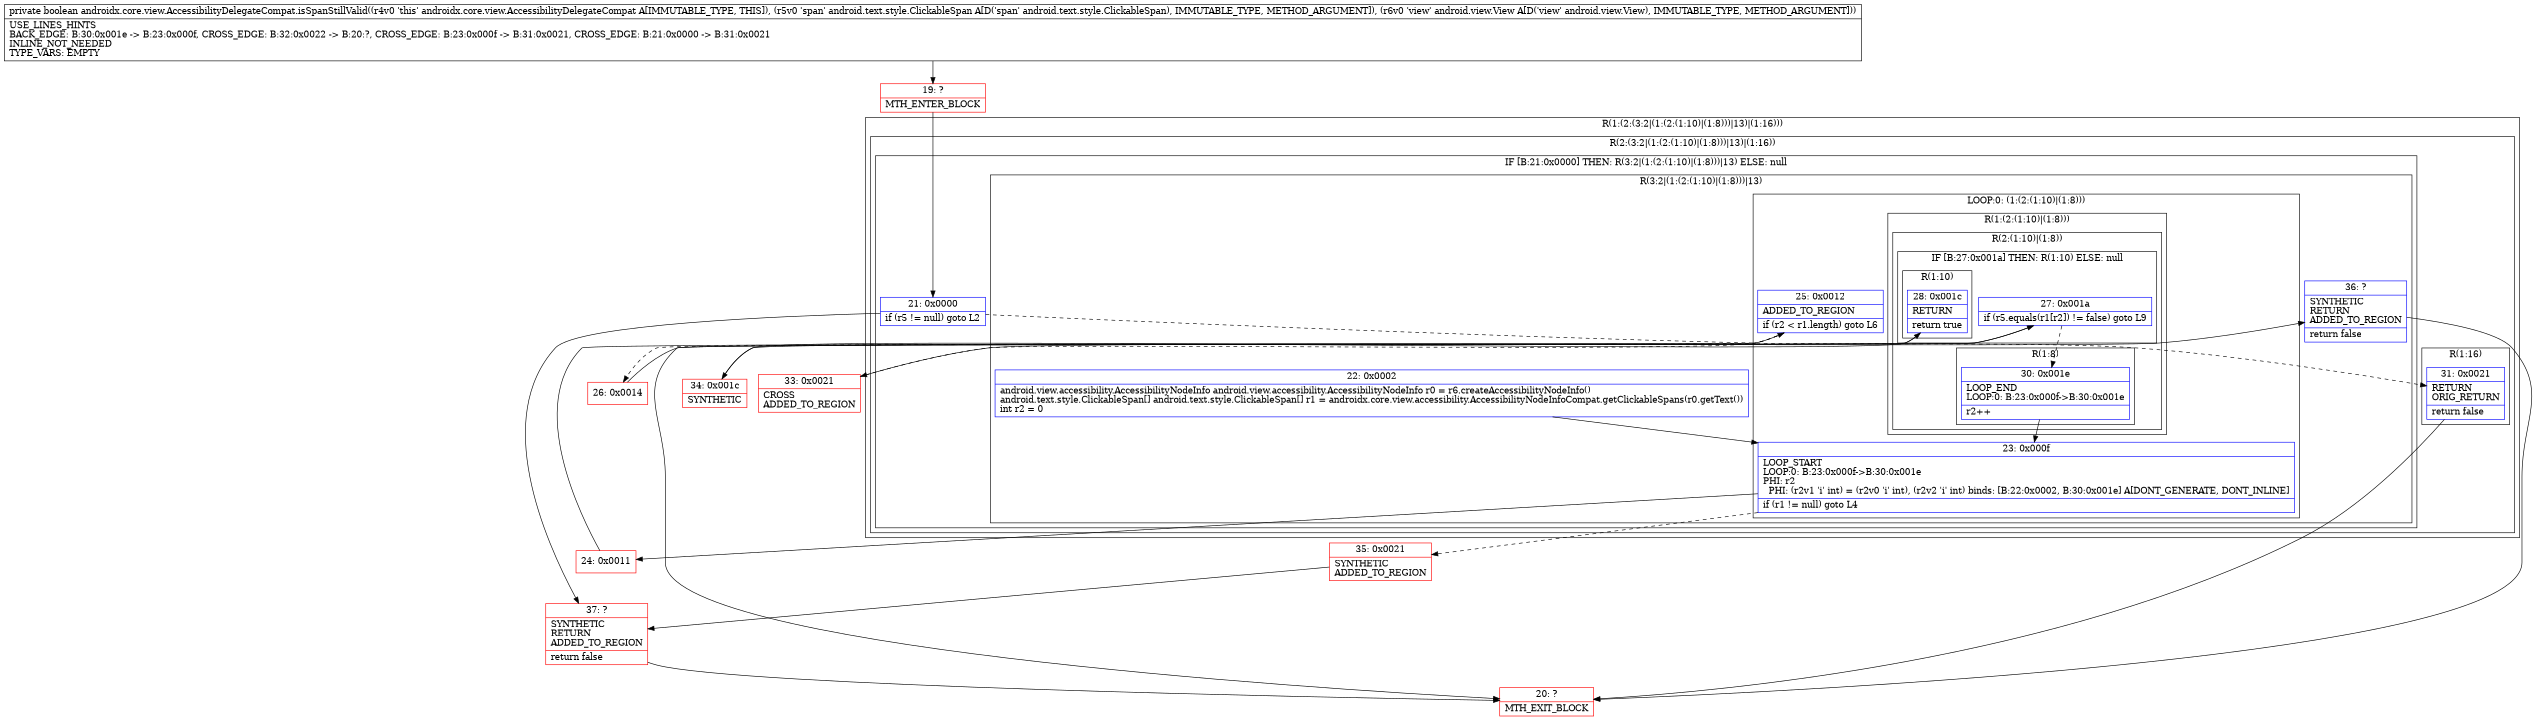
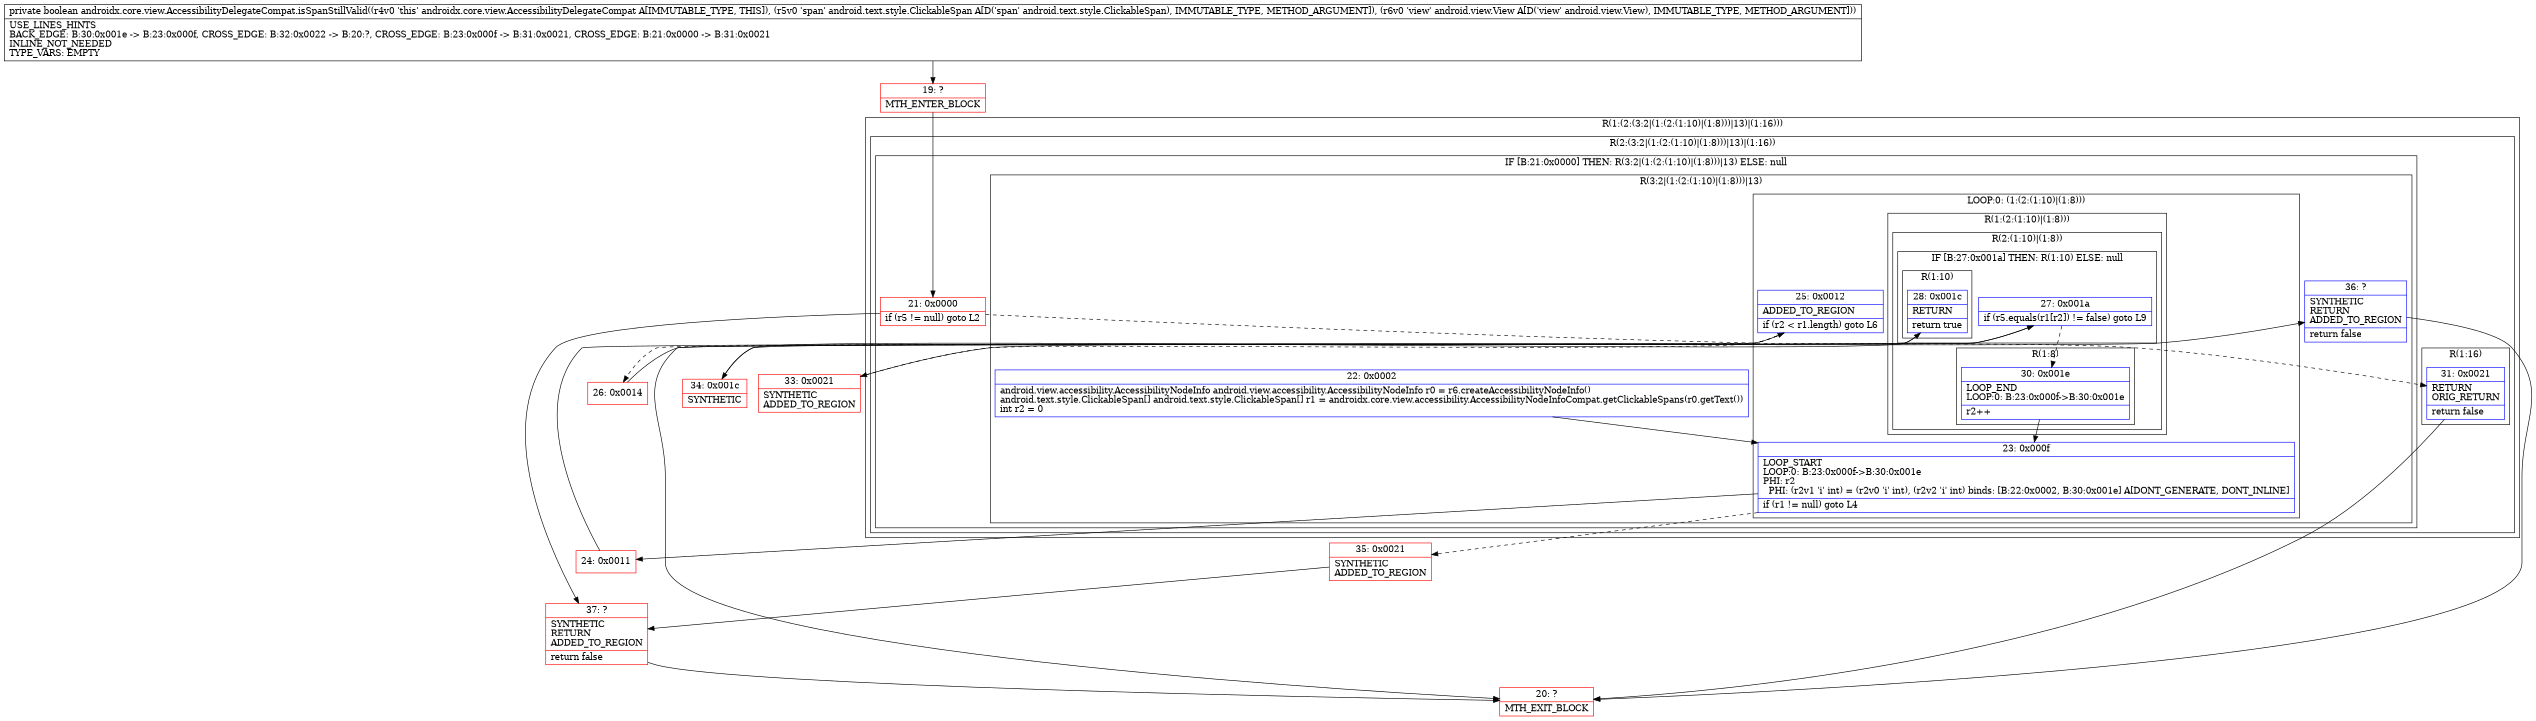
(933, 312) -> (933, 312)
(779, 396) -> (790, 396)
